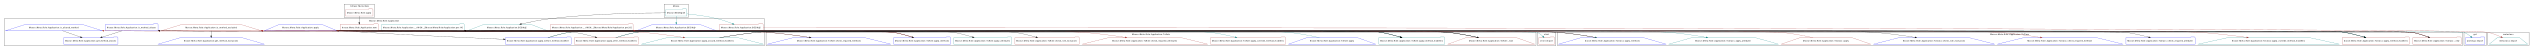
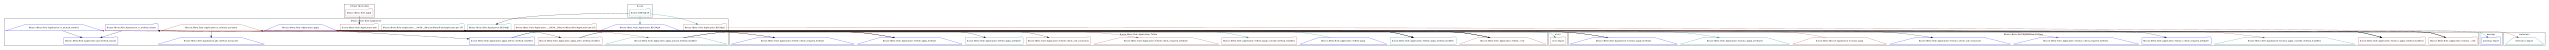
(507, 28) -> (489, 28)
(2475, 34) -> (2491, 34)
(922, 41) -> (910, 41)
(1826, 41) -> (1840, 41)
